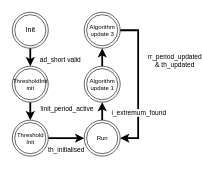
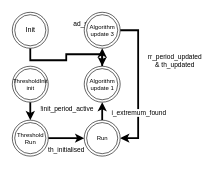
(30, 57) -> (66, 60)
(31, 138) -> (31, 138)
